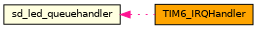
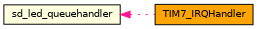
(204, 15) -> (204, 15)
